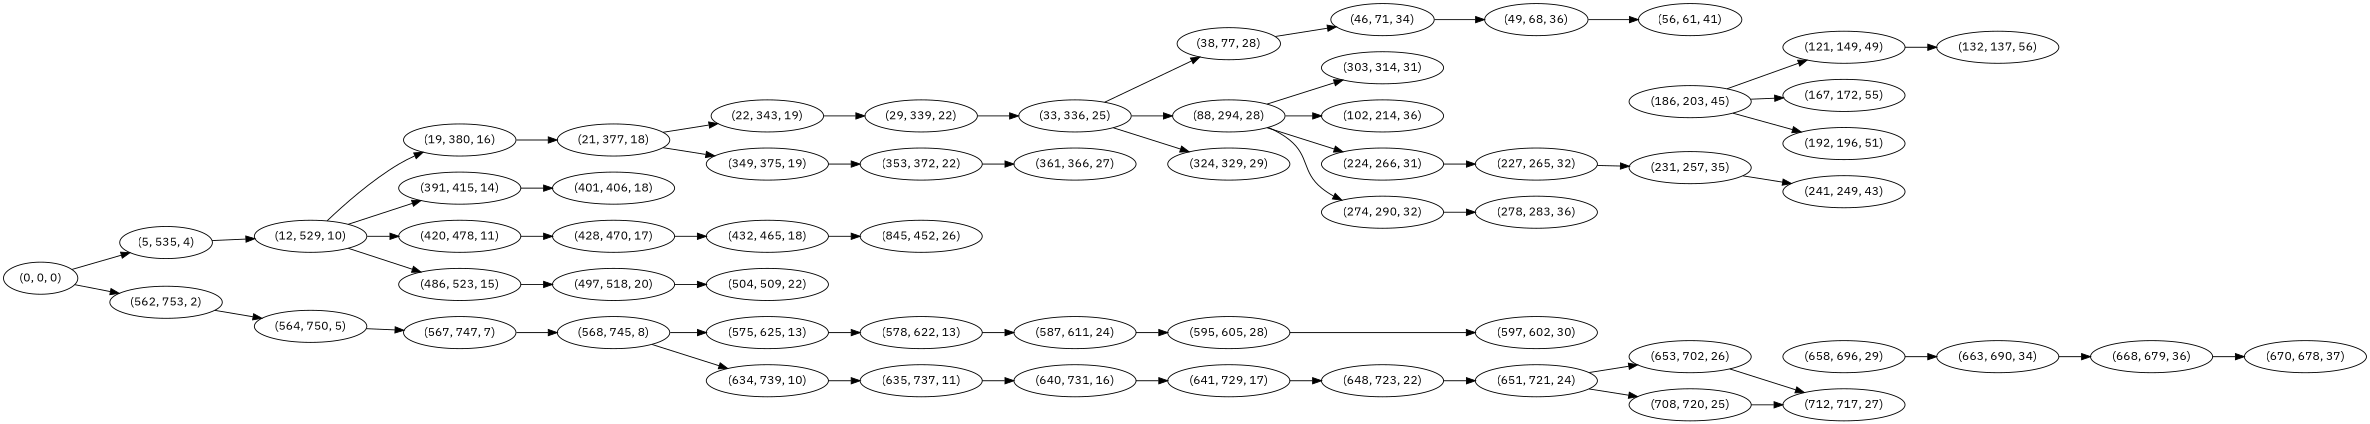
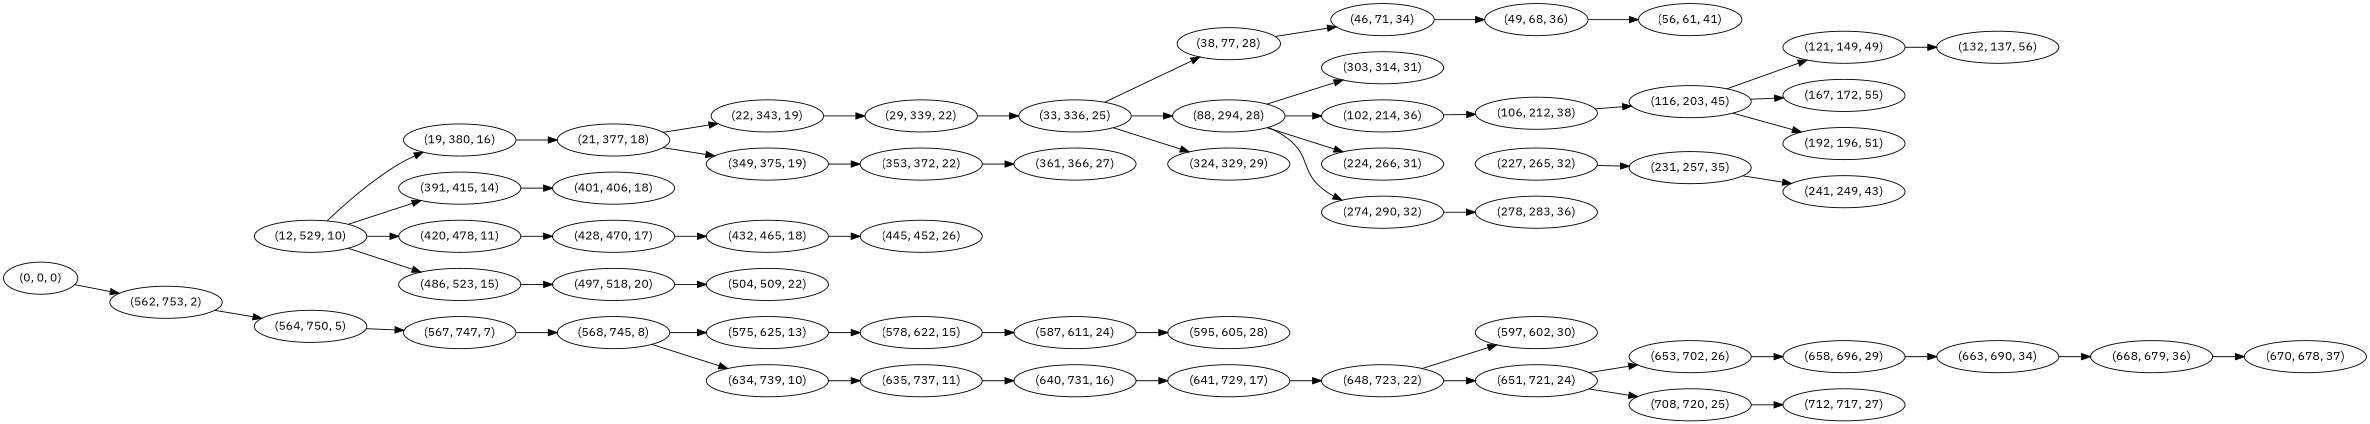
(1690, 102) -> (1690, 102)
none -> (1536, 113)
(1455, 164) -> none
(921, 236) -> (921, 236)
(166, 243) -> none
(921, 333) -> (921, 333)
(1378, 333) -> (1455, 358)
(1763, 379) -> (1762, 357)
